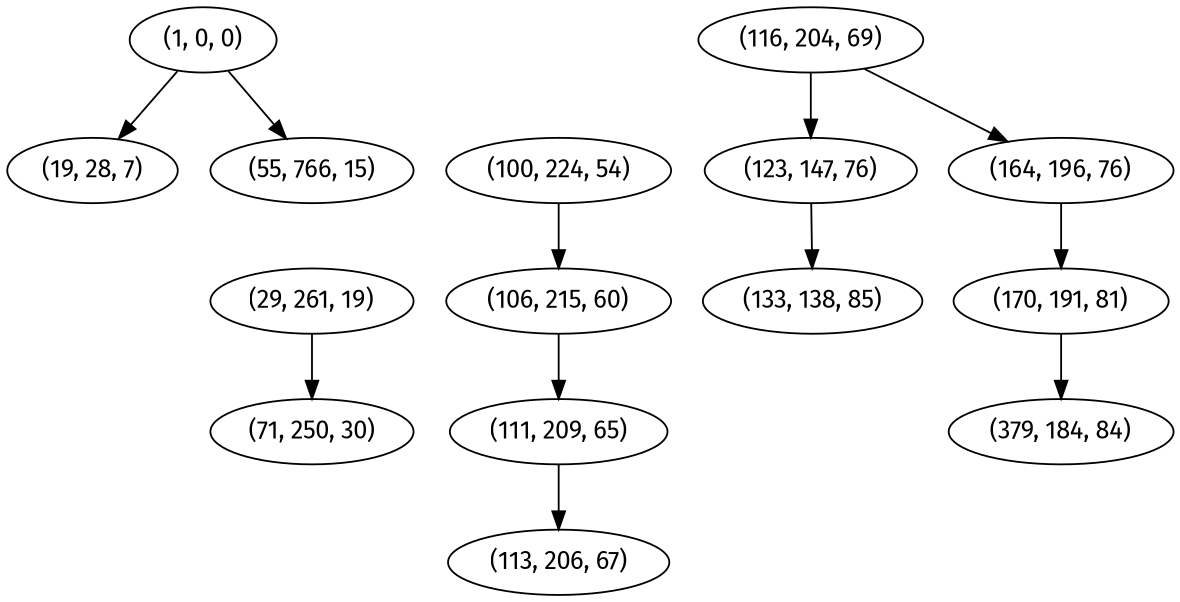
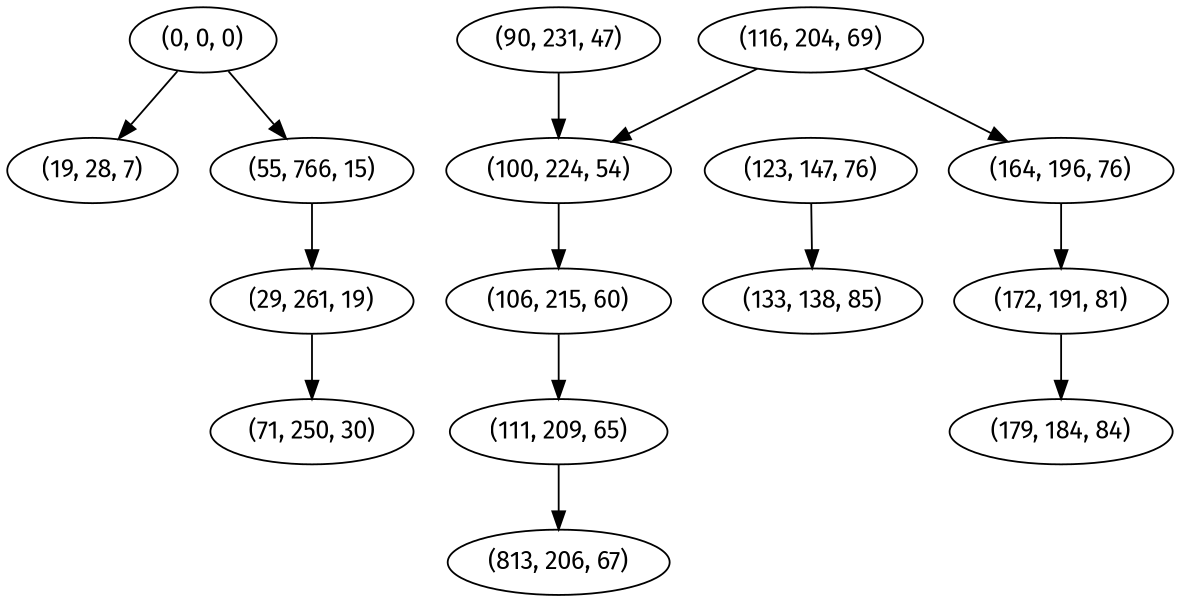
(203, 40) -> (203, 40)
none -> (559, 40)
(811, 96) -> (693, 101)
none -> (312, 227)
(1061, 301) -> (1061, 301)
(1061, 432) -> (1061, 432)
(559, 562) -> (559, 562)
